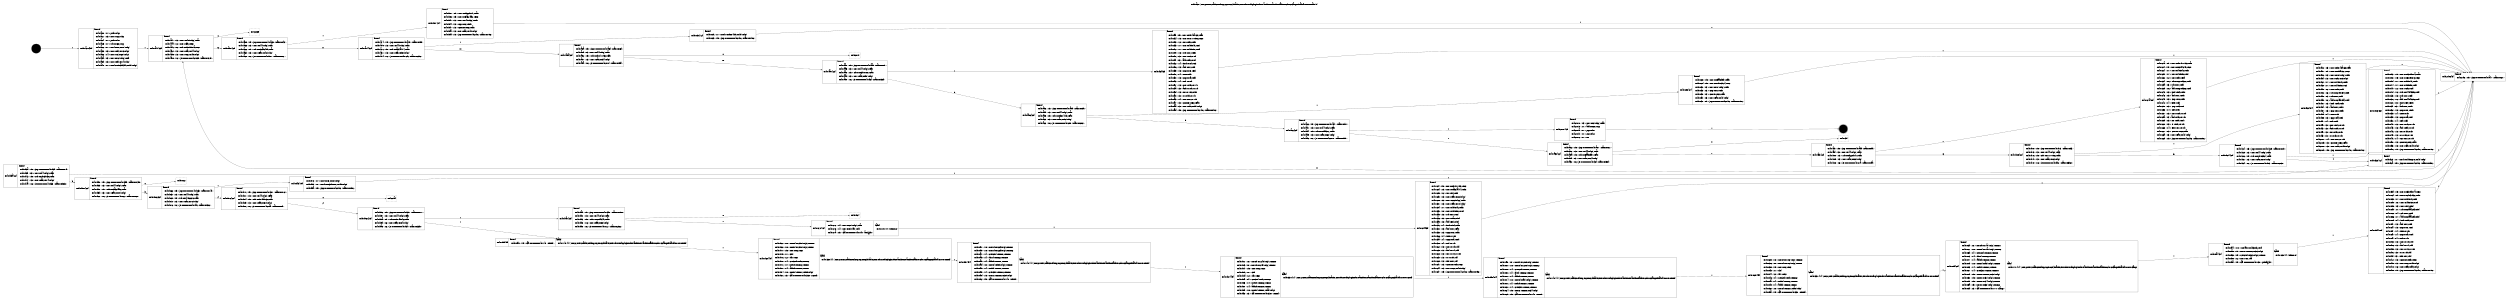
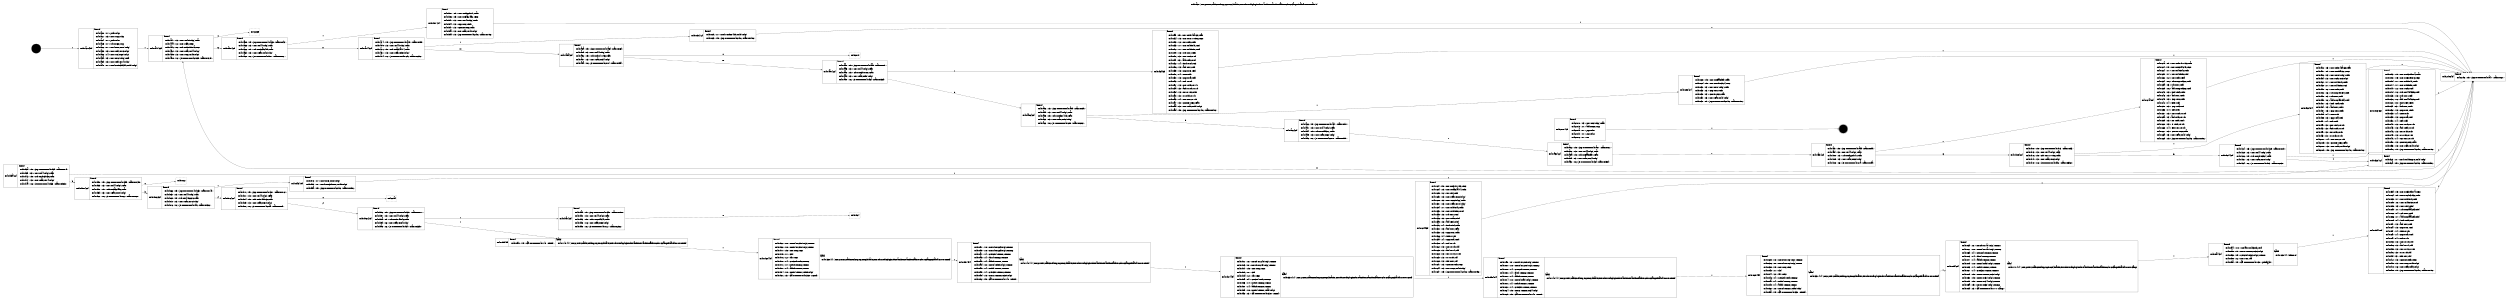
(1451, 130) -> none
(1843, 139) -> none
(855, 228) -> none
